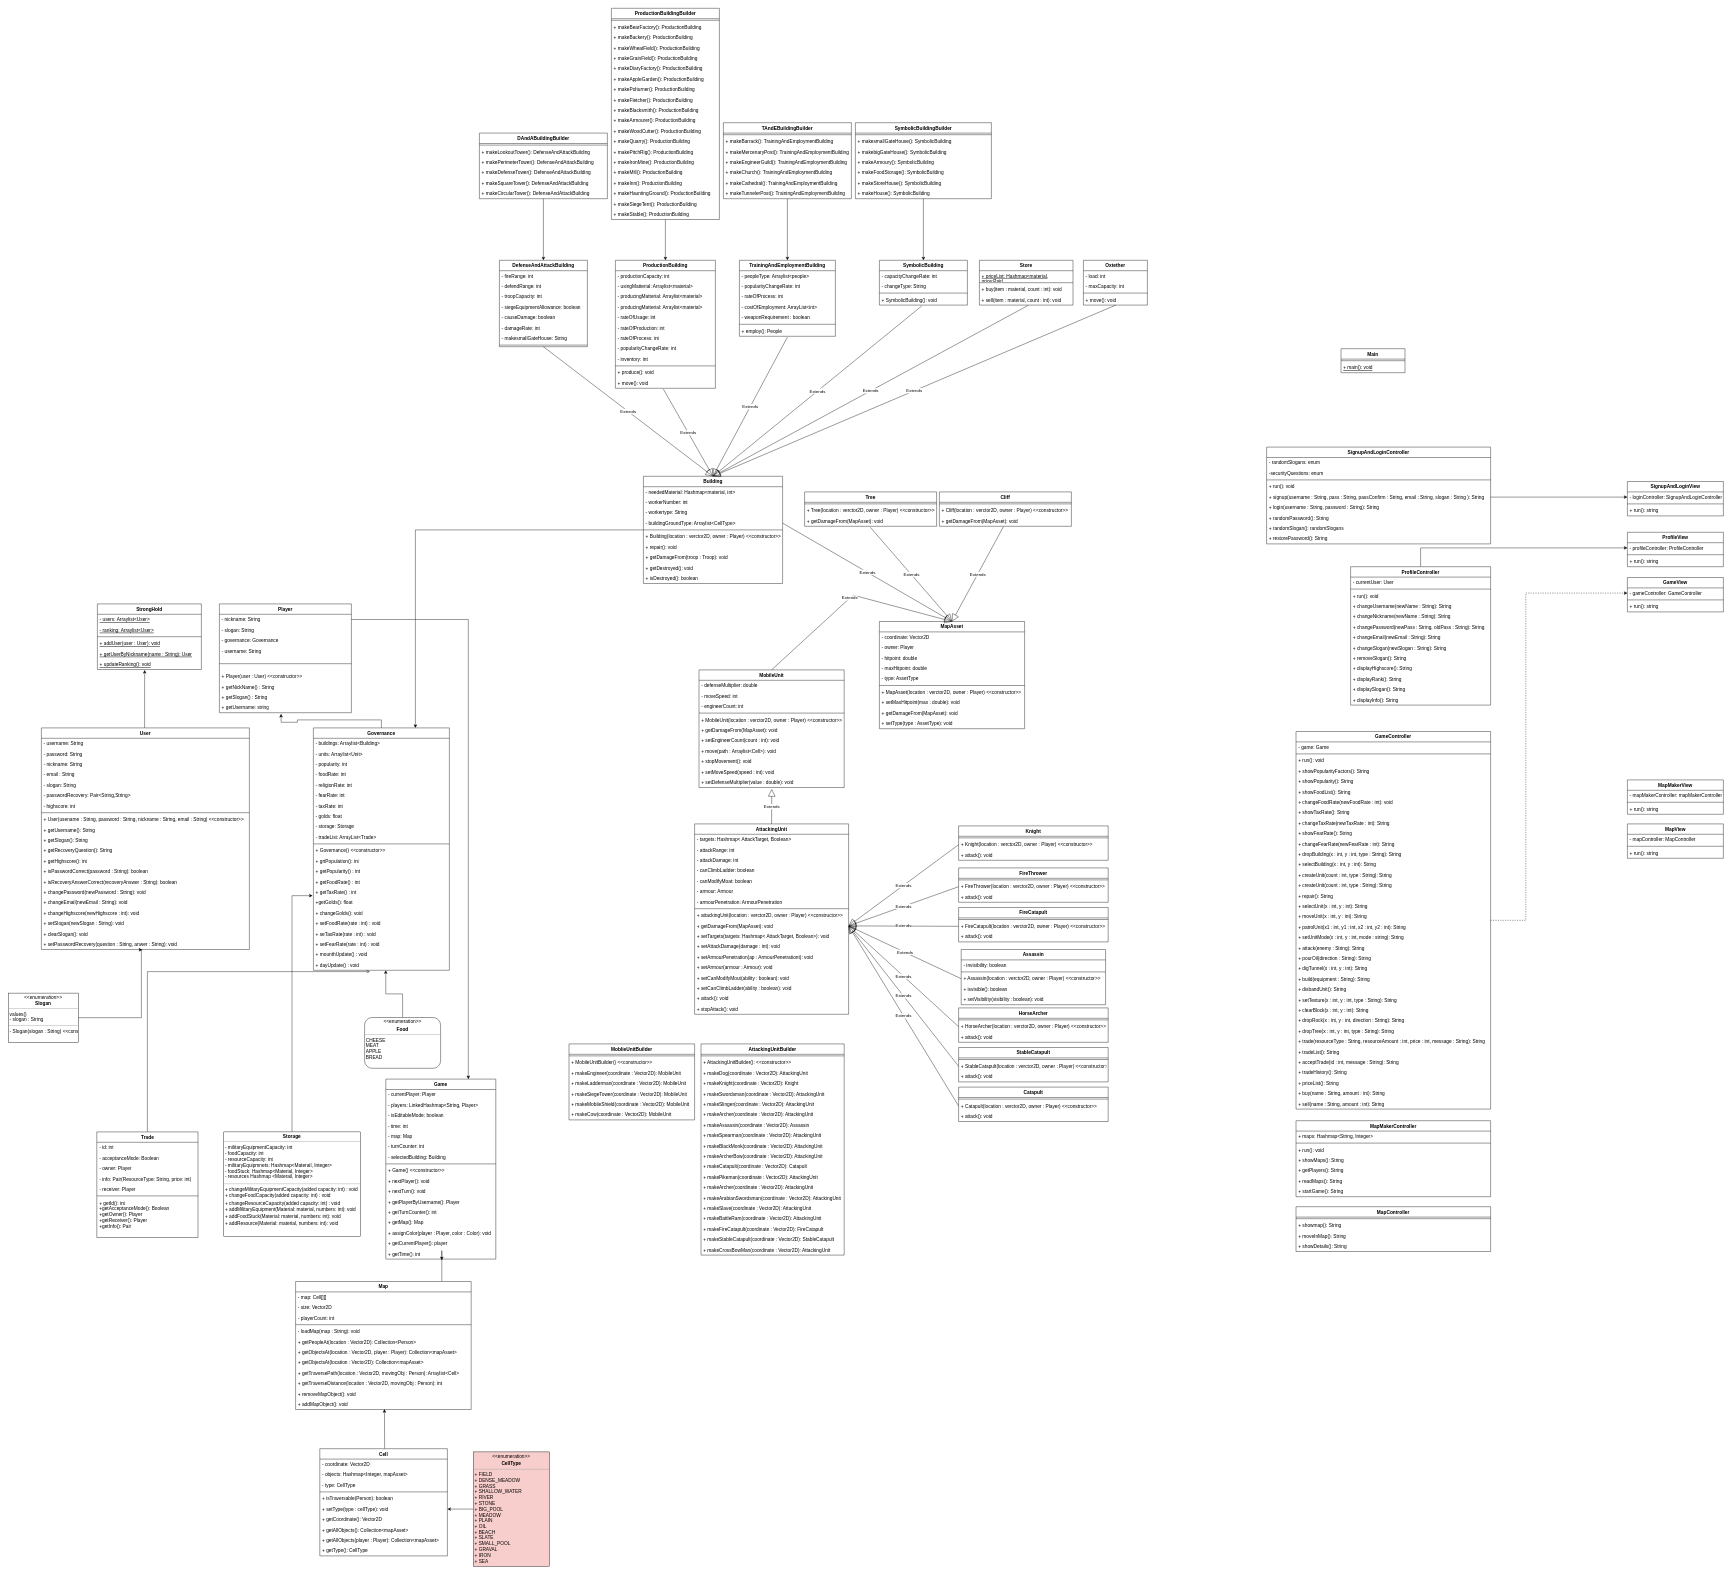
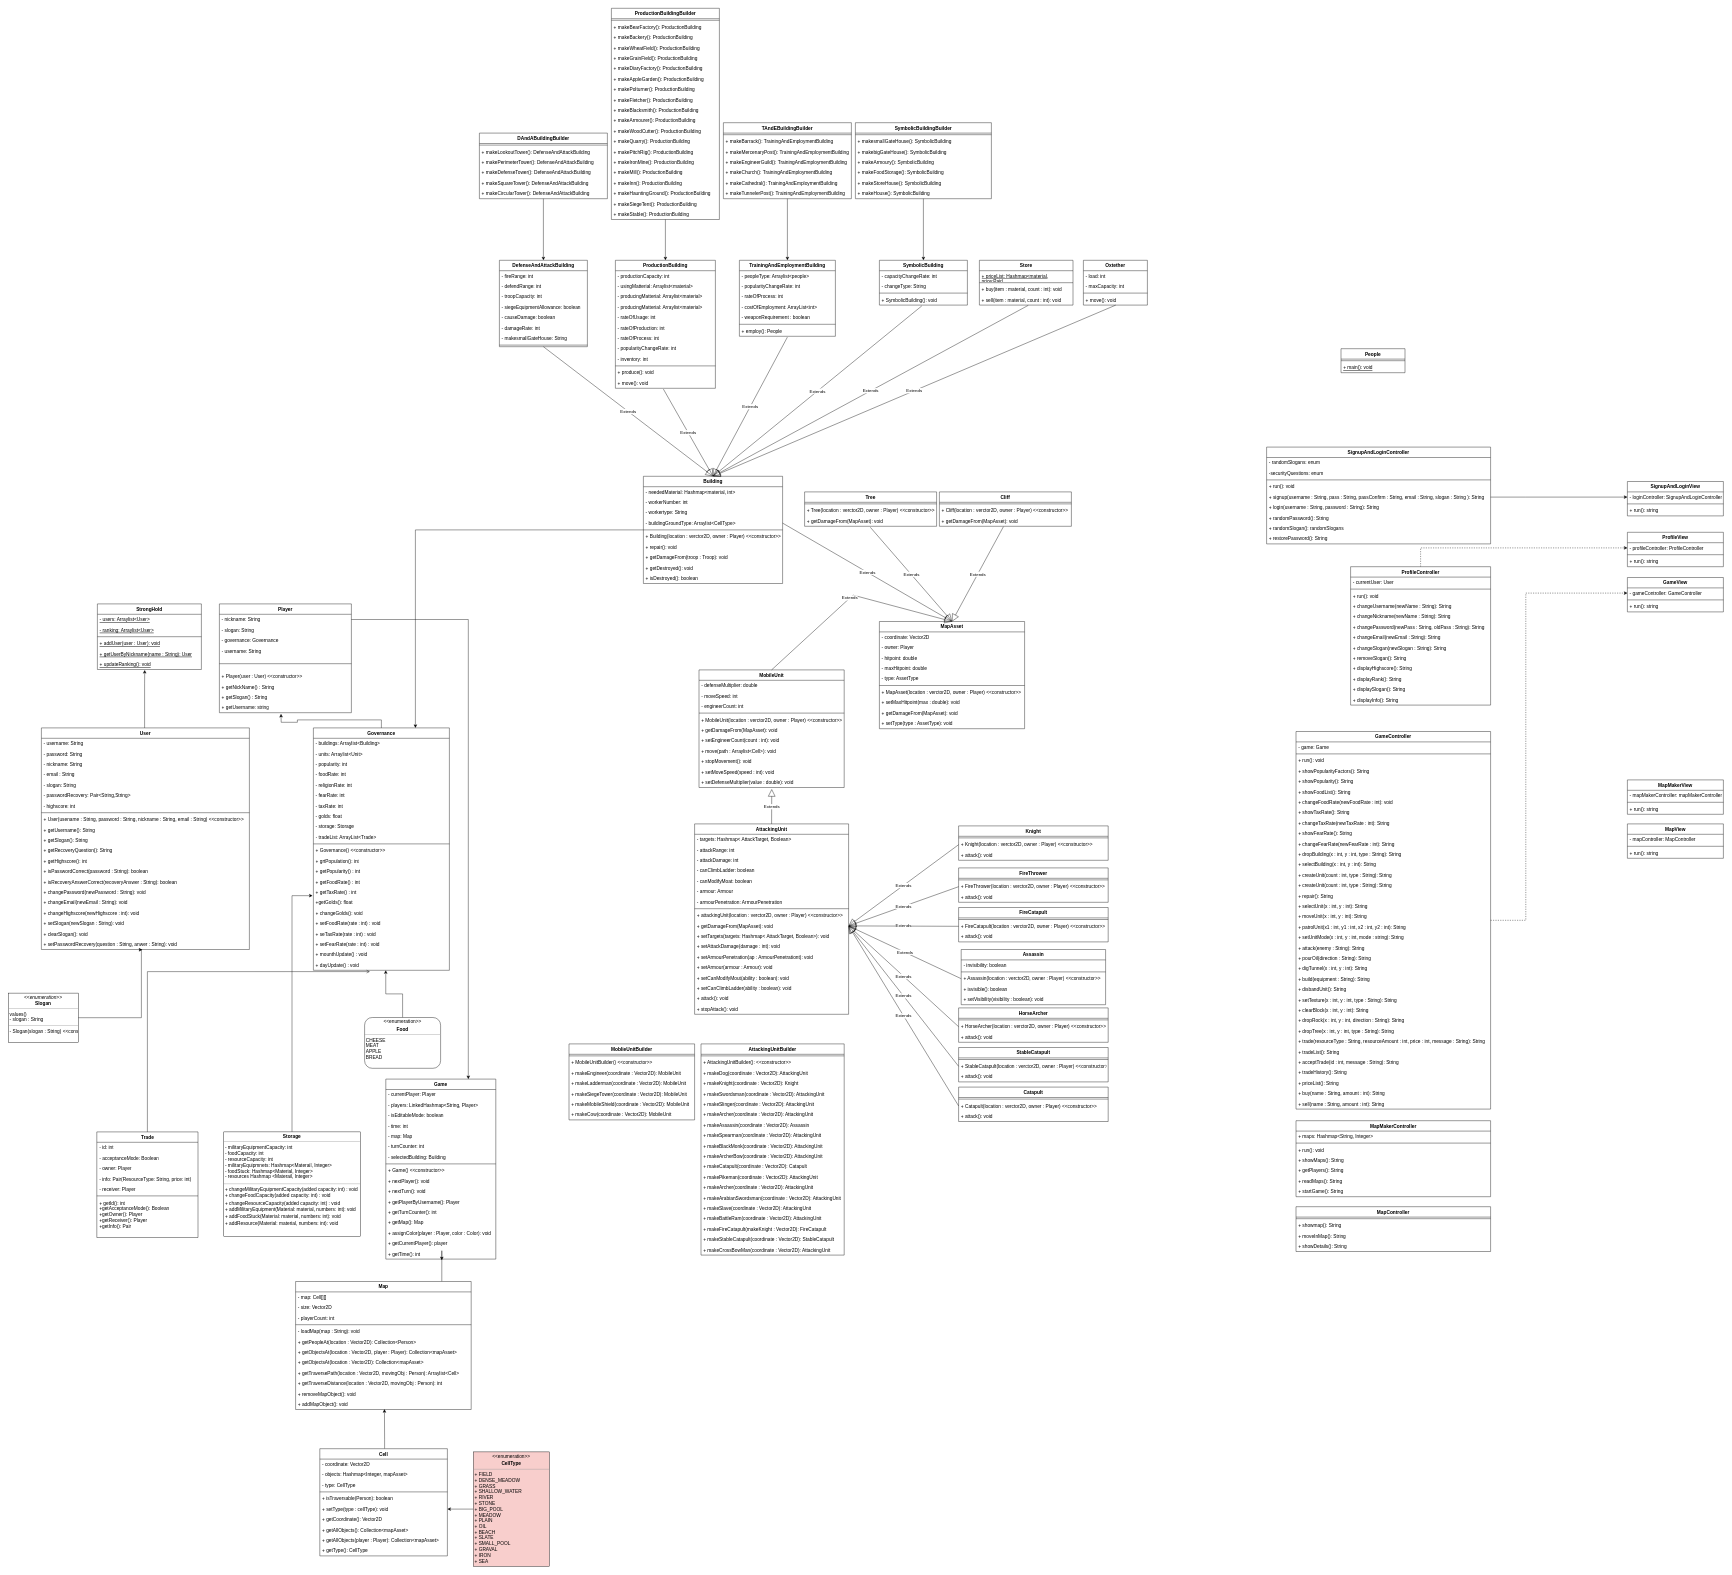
(1373, 354) -> (1373, 354)
(1512, 548) -> (1512, 548)
(770, 1229) -> (770, 1229)
